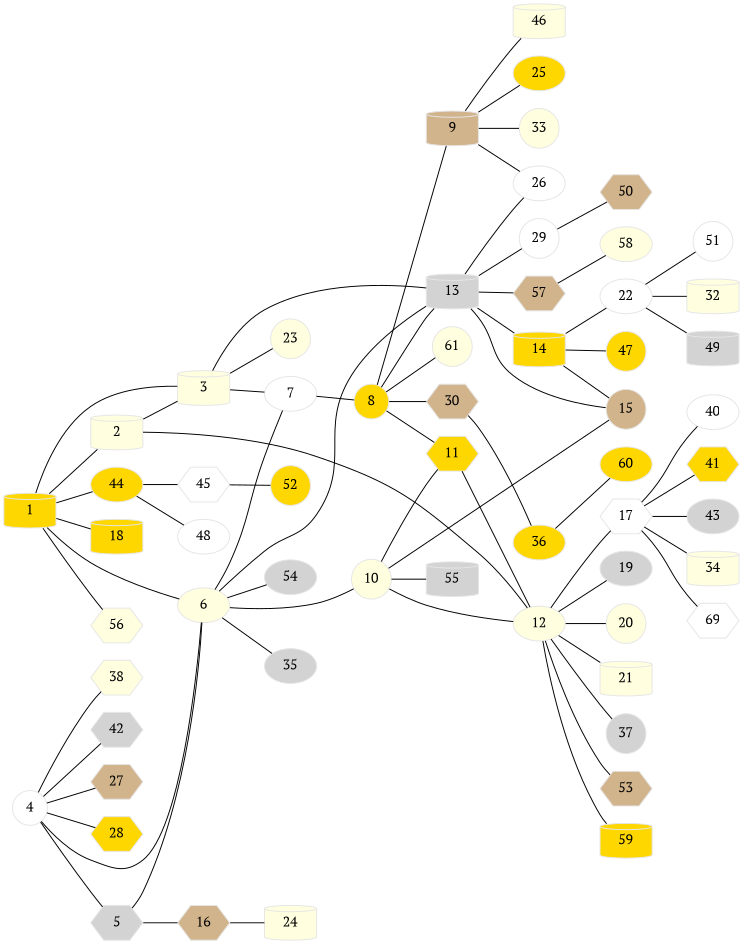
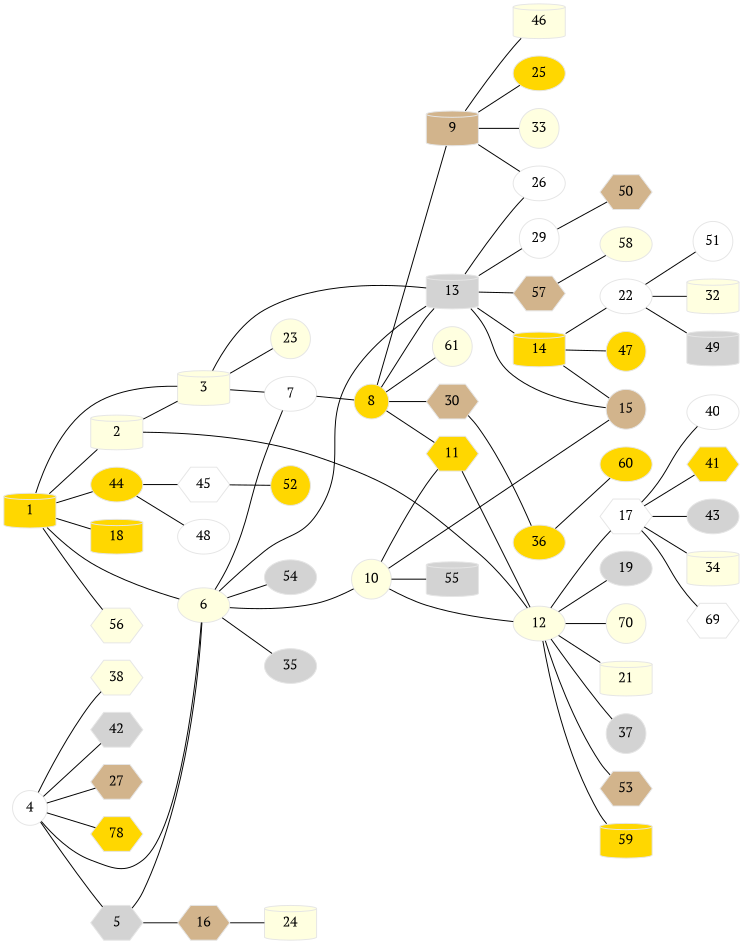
(626, 624) -> (626, 624)
(117, 834) -> (117, 834)
